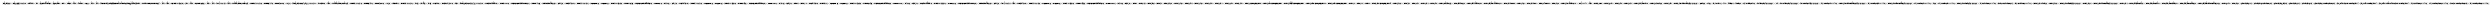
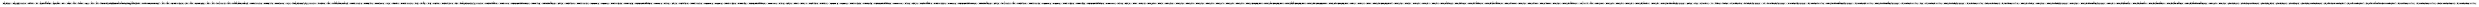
(1151, 4) -> (1152, 4)
(1656, 4) -> none
